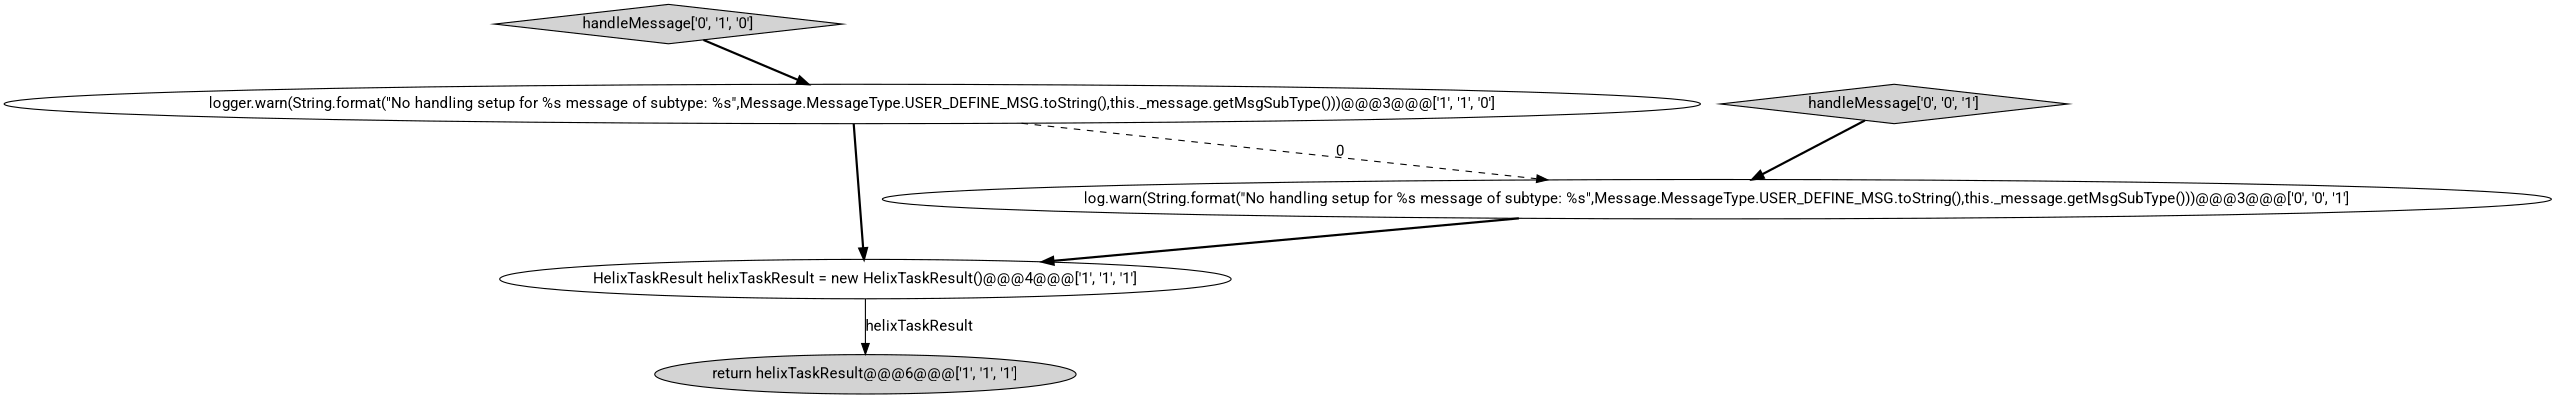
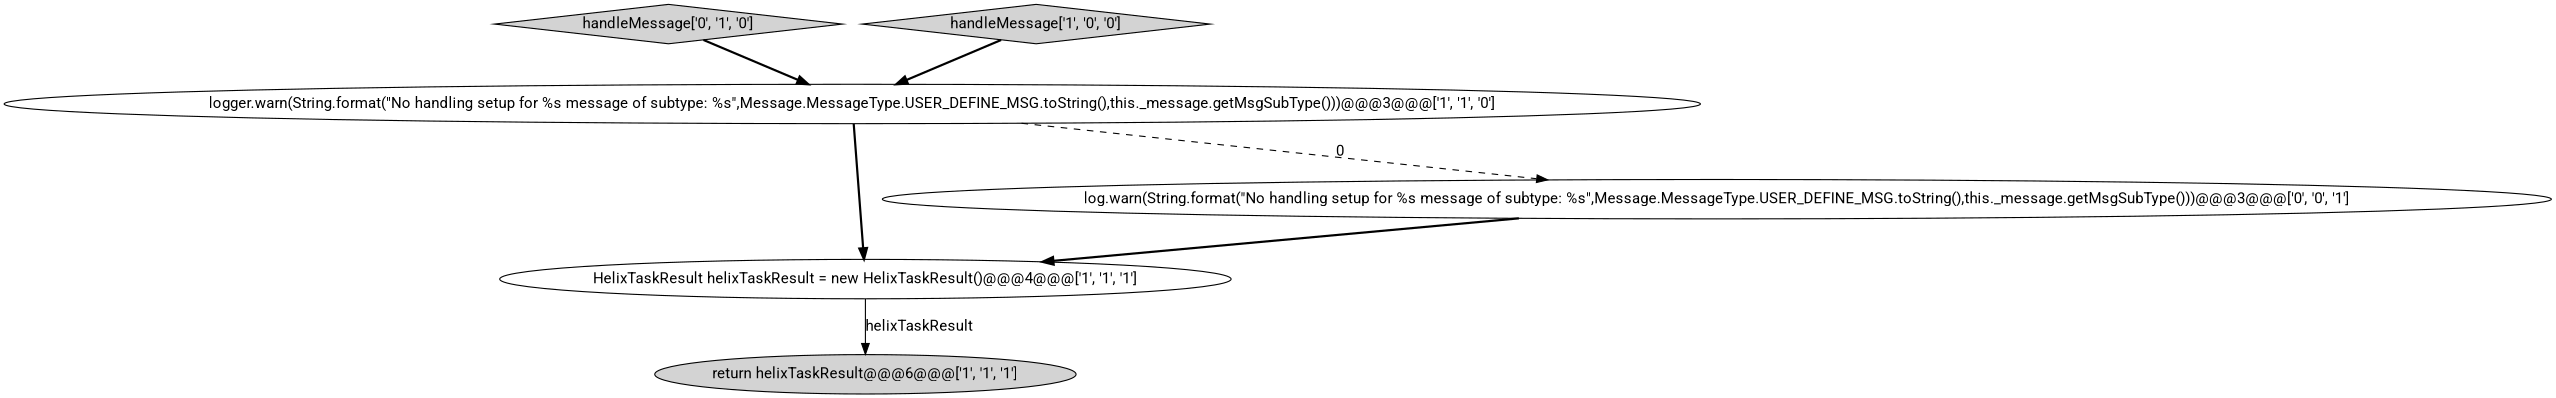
none -> (1036, 24)
(1894, 104) -> none
